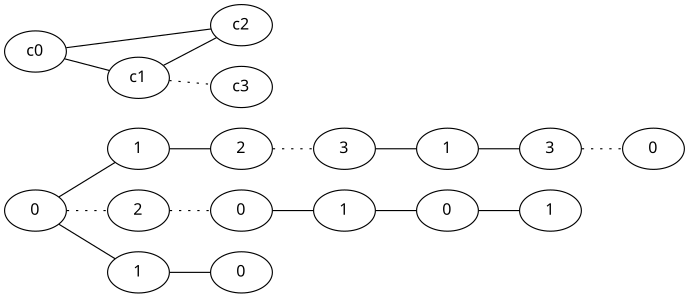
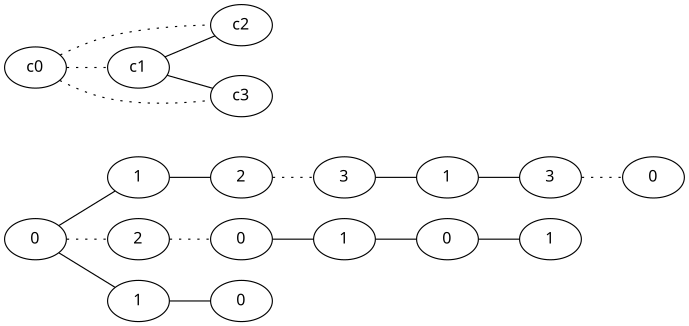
(139, 38) -> (133, 31)
(87, 65) -> (87, 68)
(190, 82) -> (190, 82)
none -> (134, 102)
